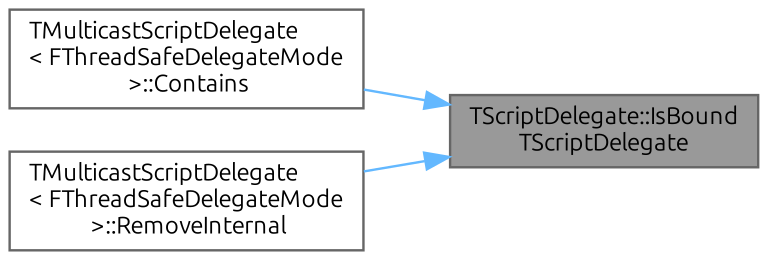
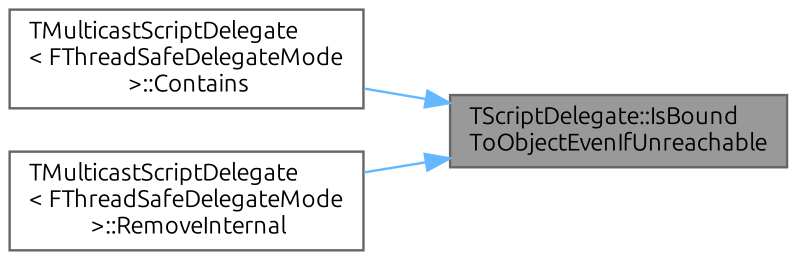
(604, 131) -> (619, 131)
